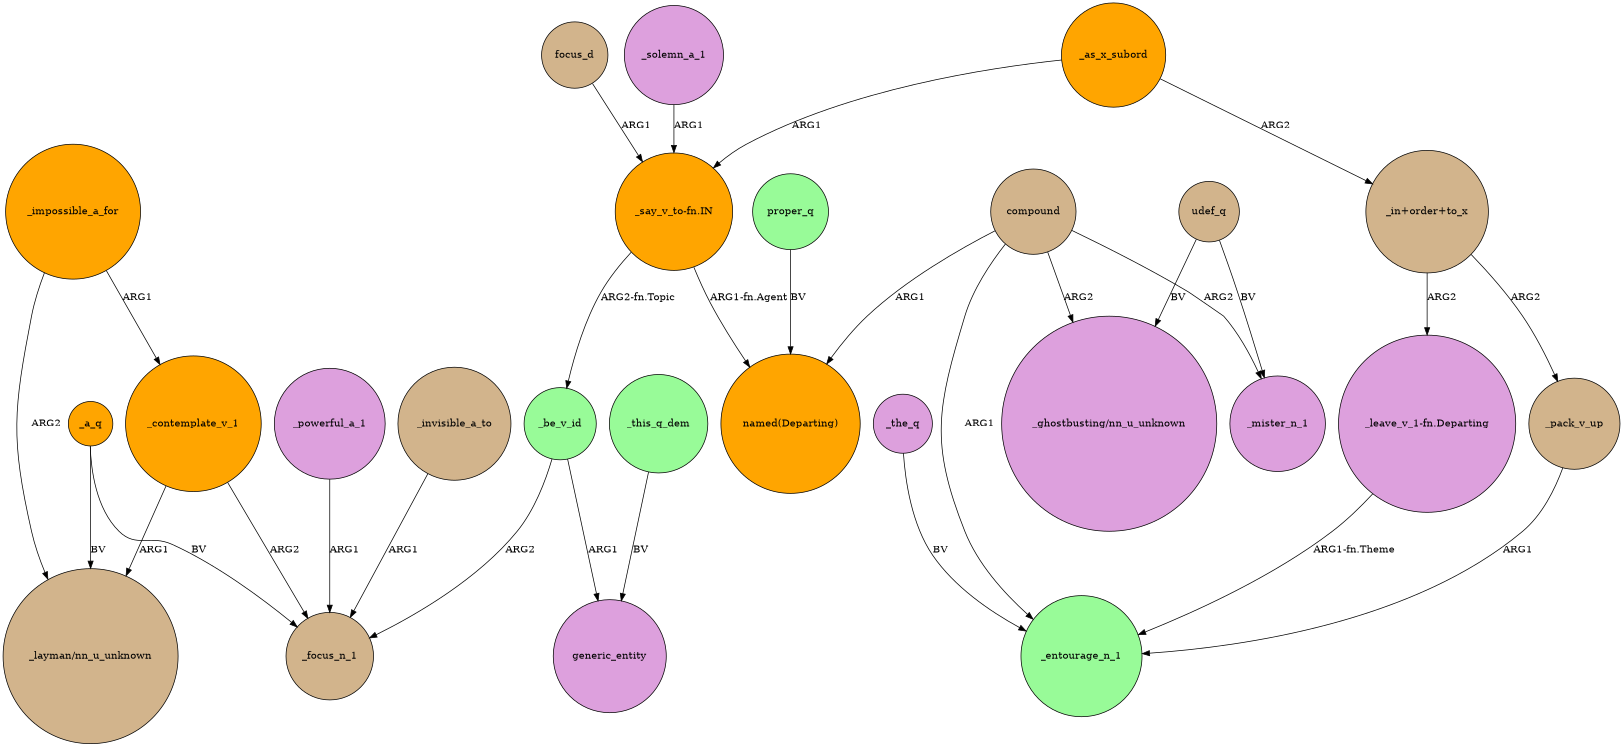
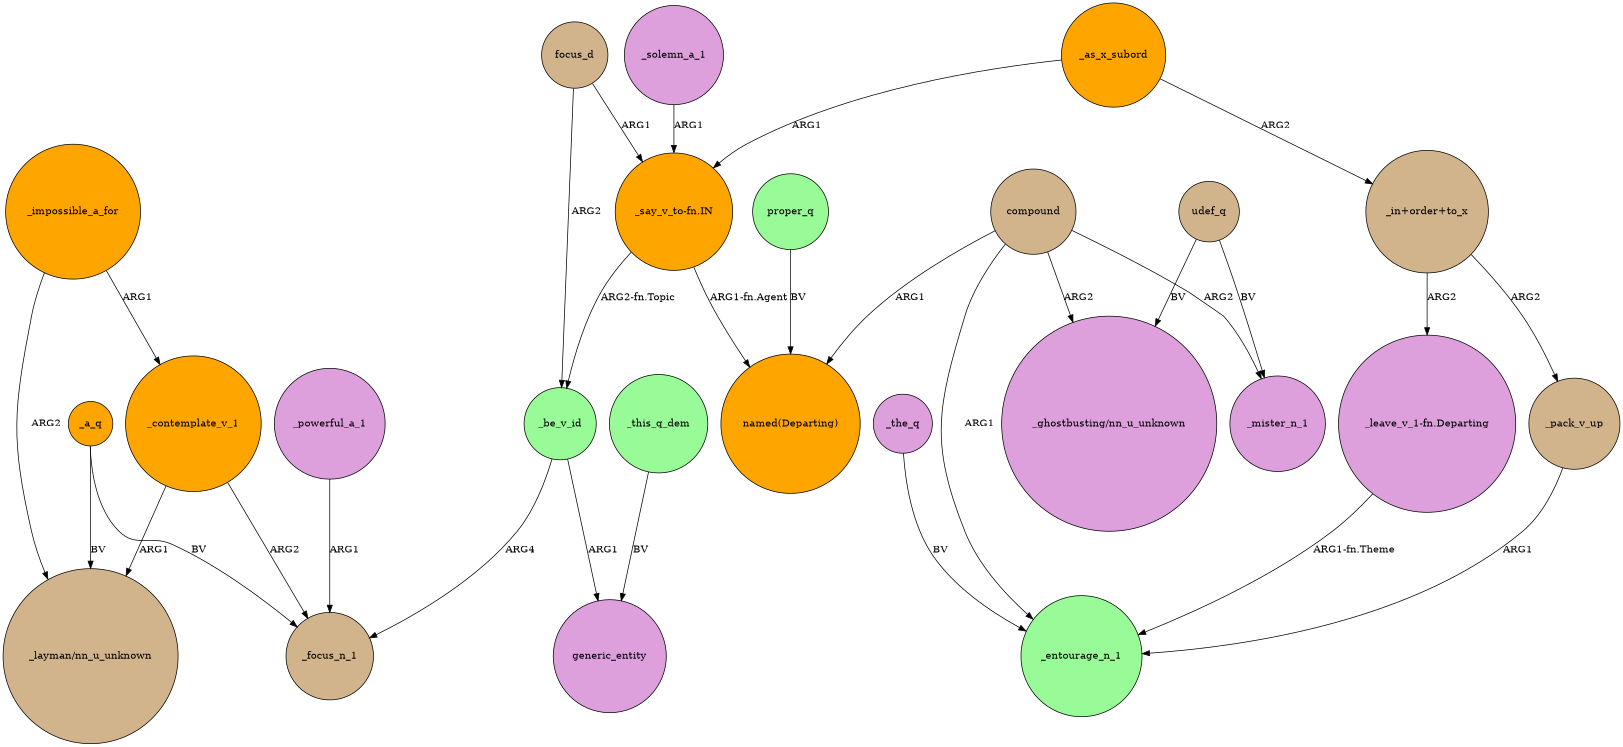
none -> (568, 234)
(454, 424) -> none
(520, 550) -> (520, 550)
